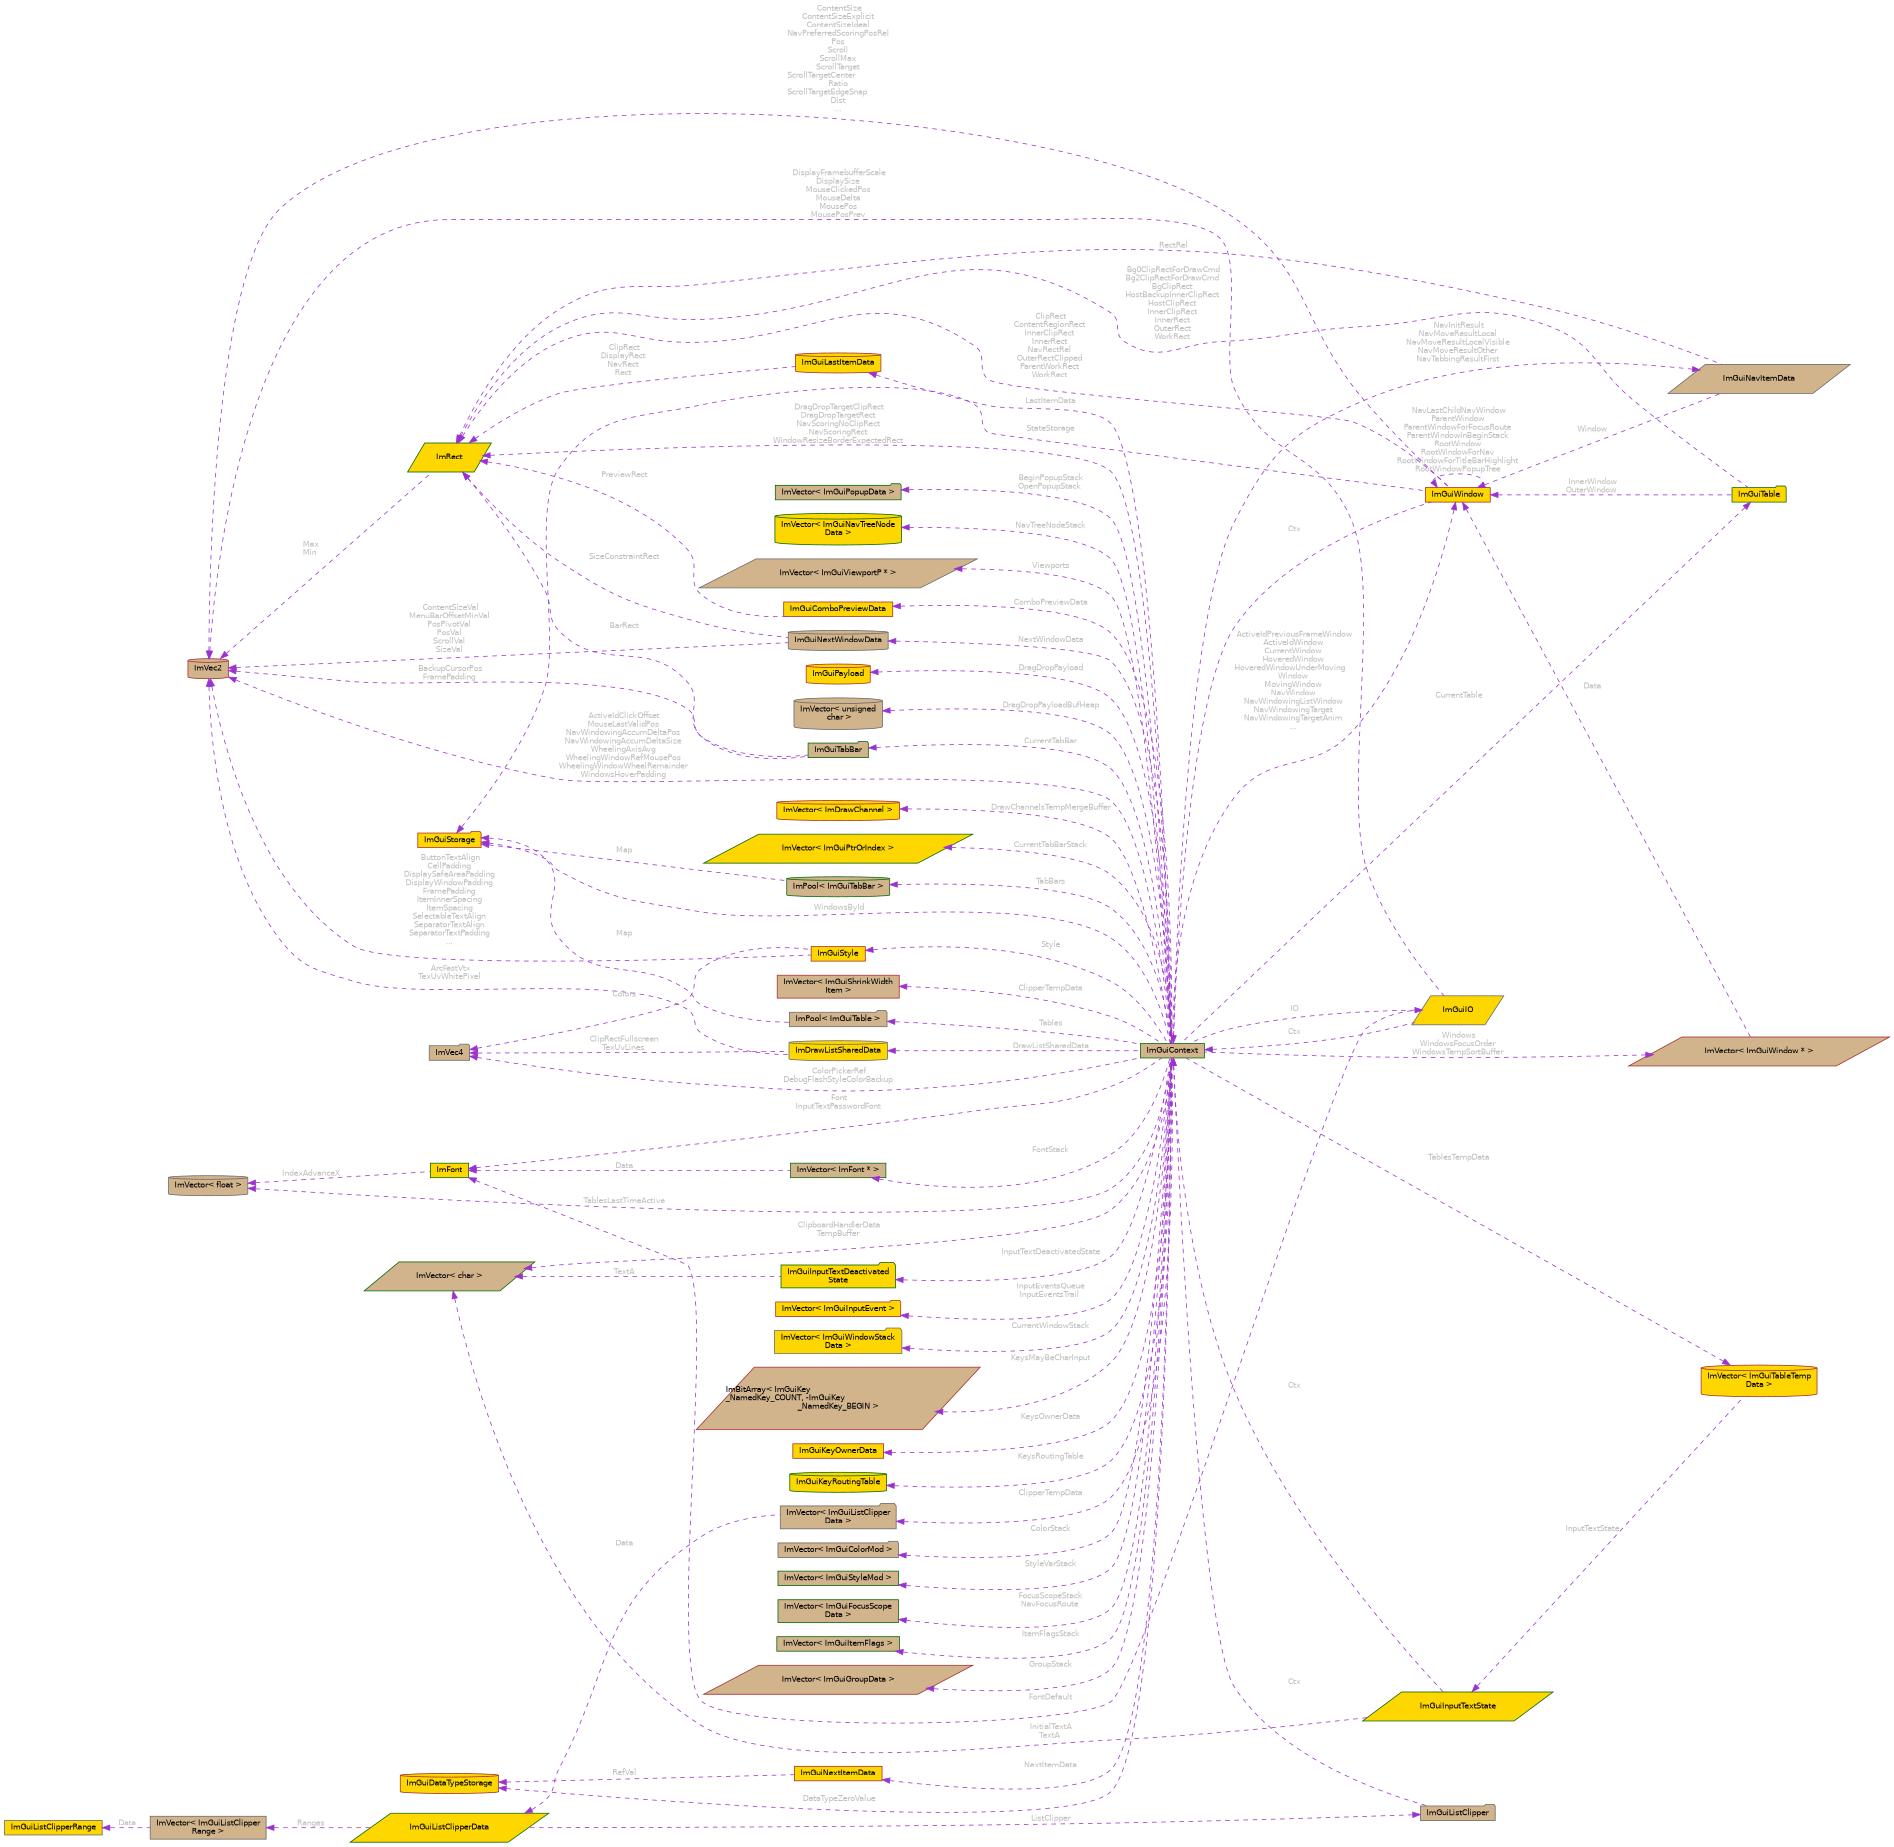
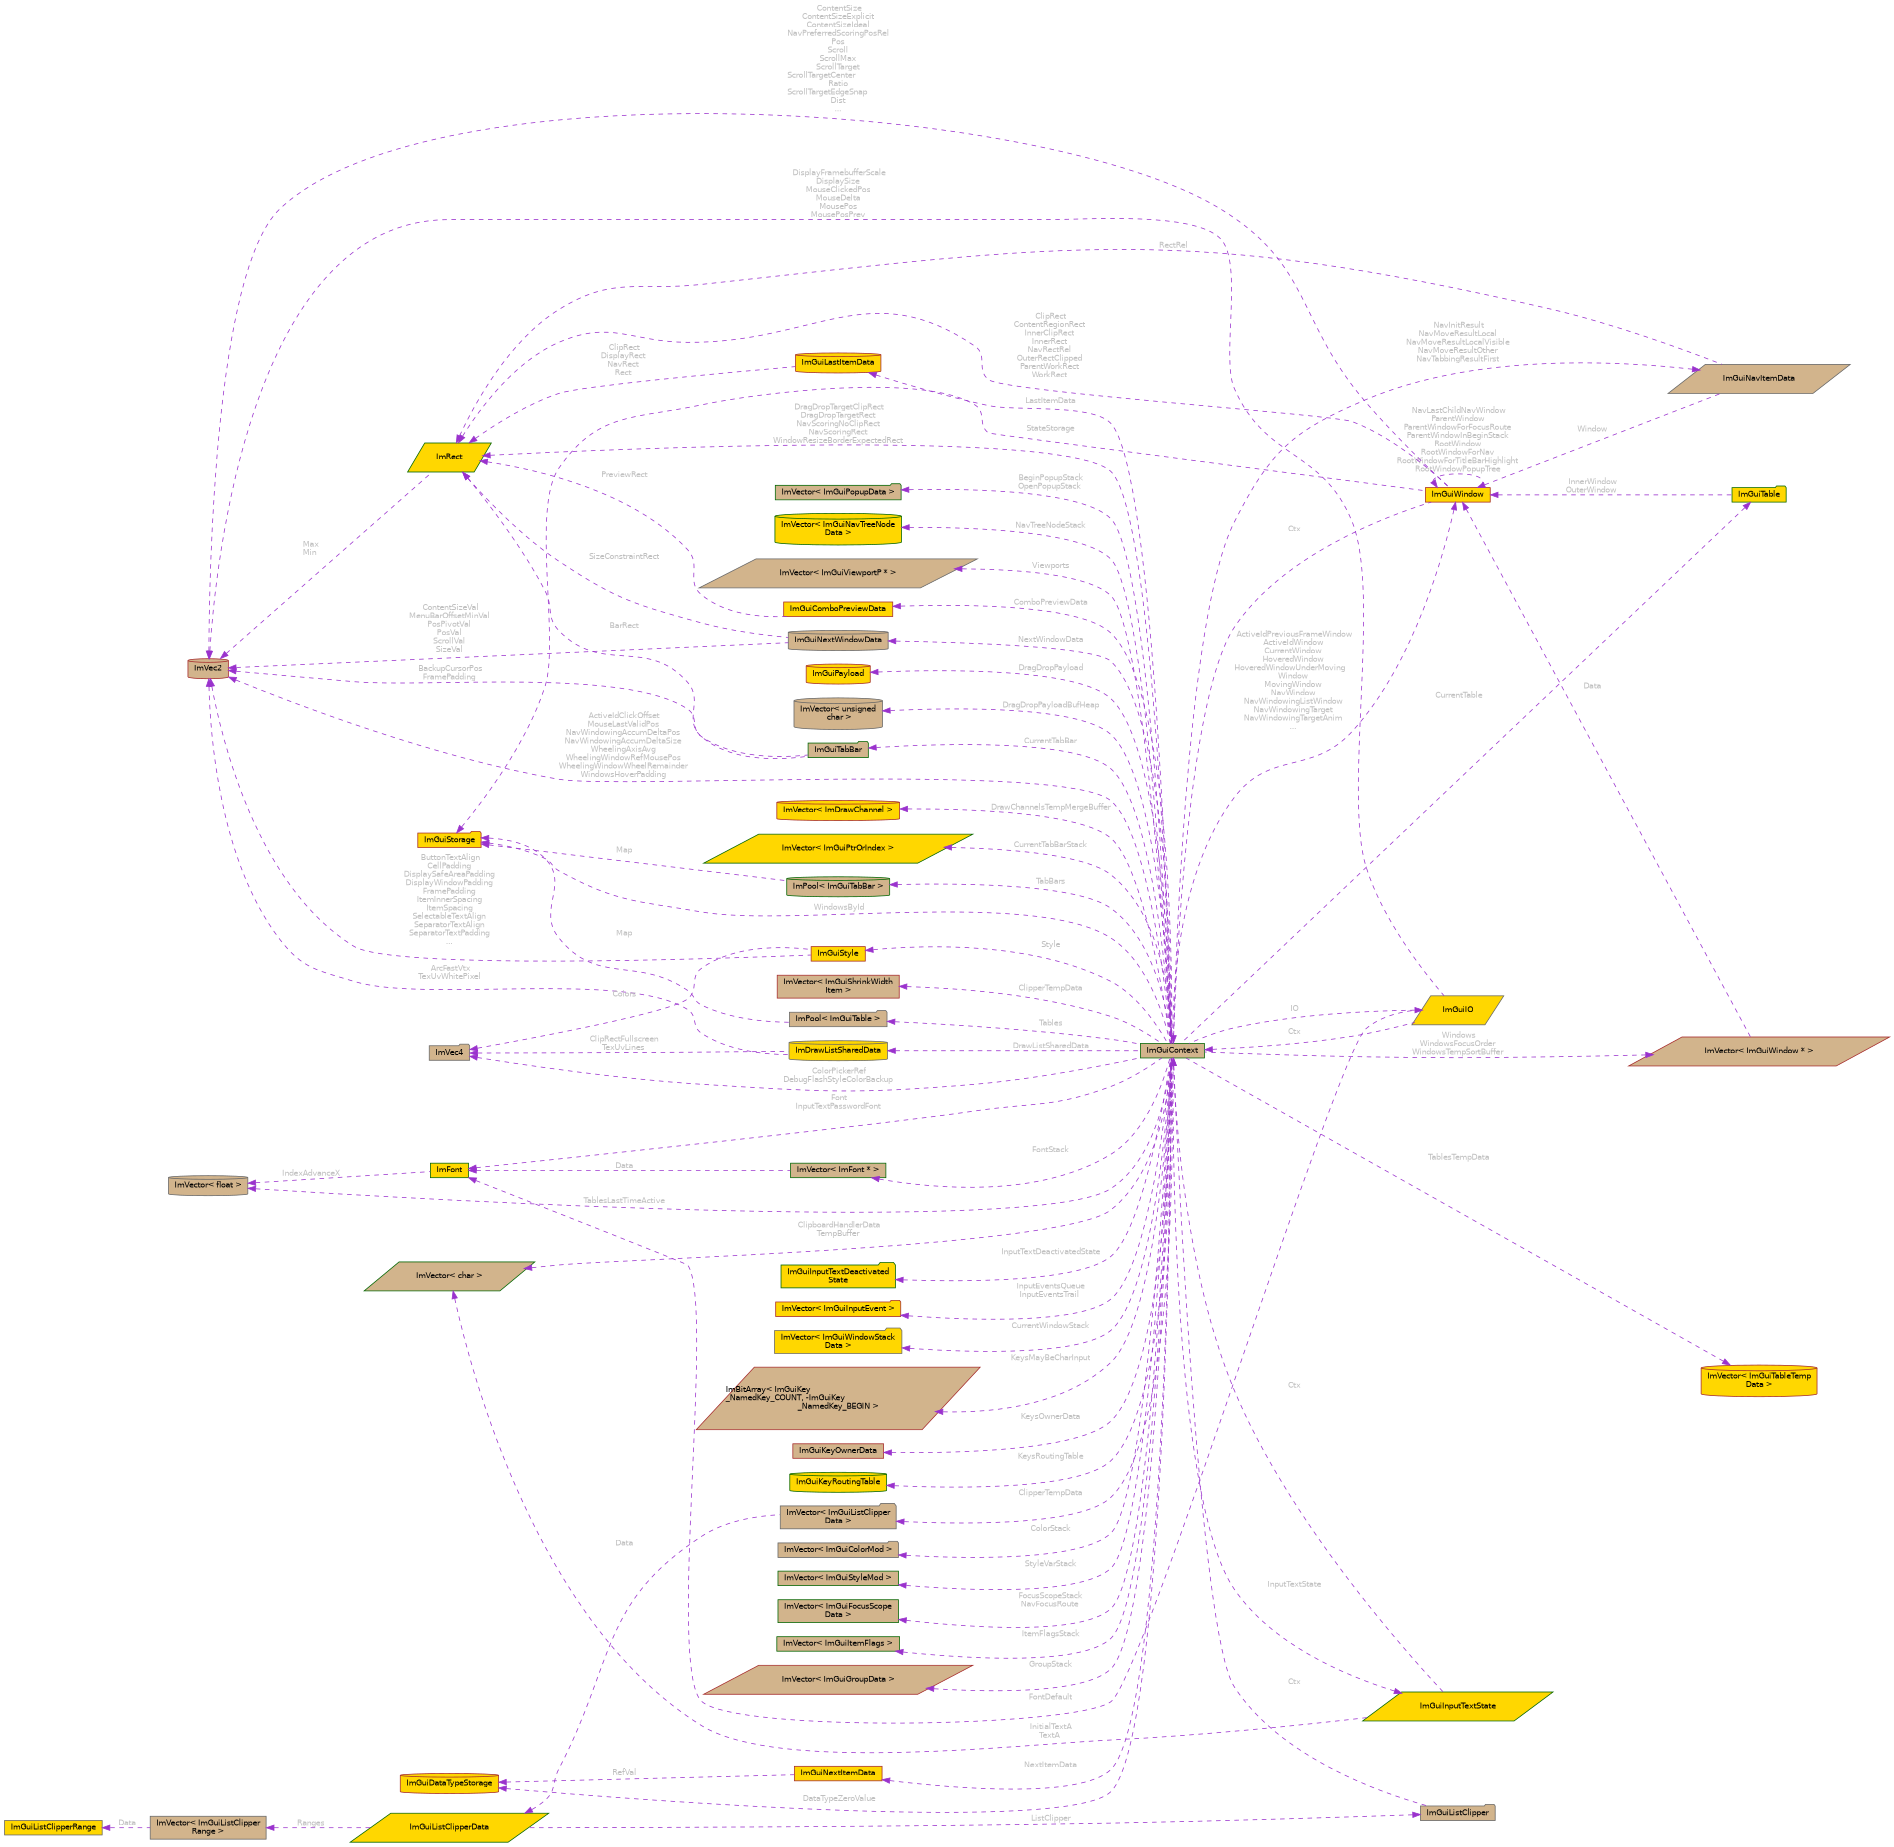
(1113, 315) -> none
(652, 1276) -> none
(838, 1451) -> (838, 1451)
(1611, 1541) -> (1188, 1405)
